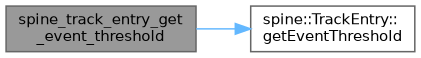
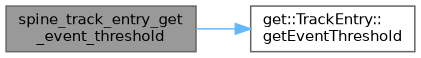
(333, 29) -> (333, 29)
